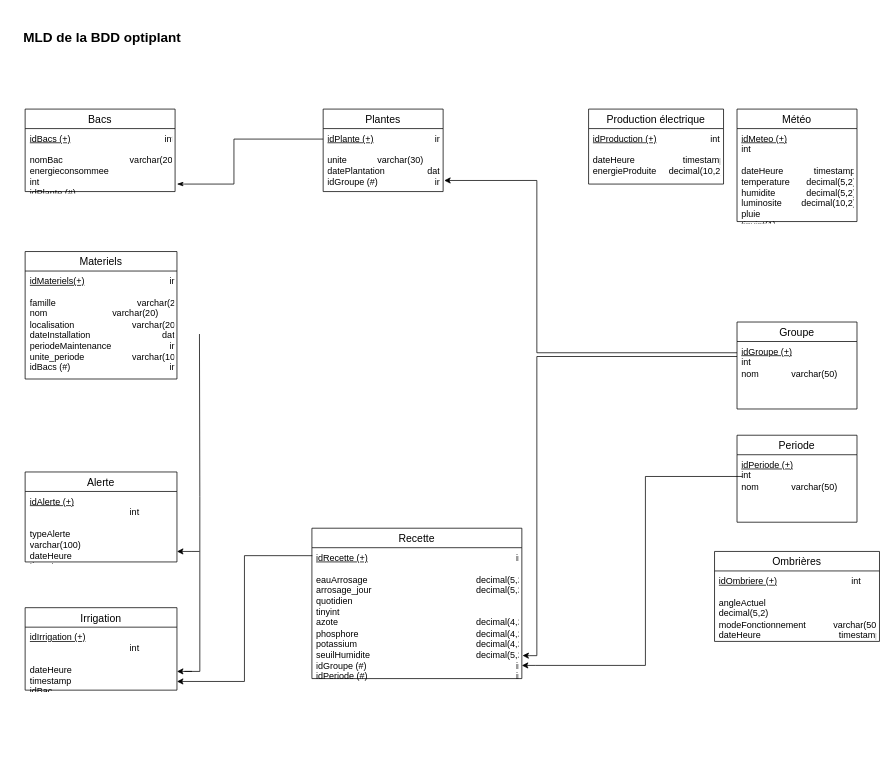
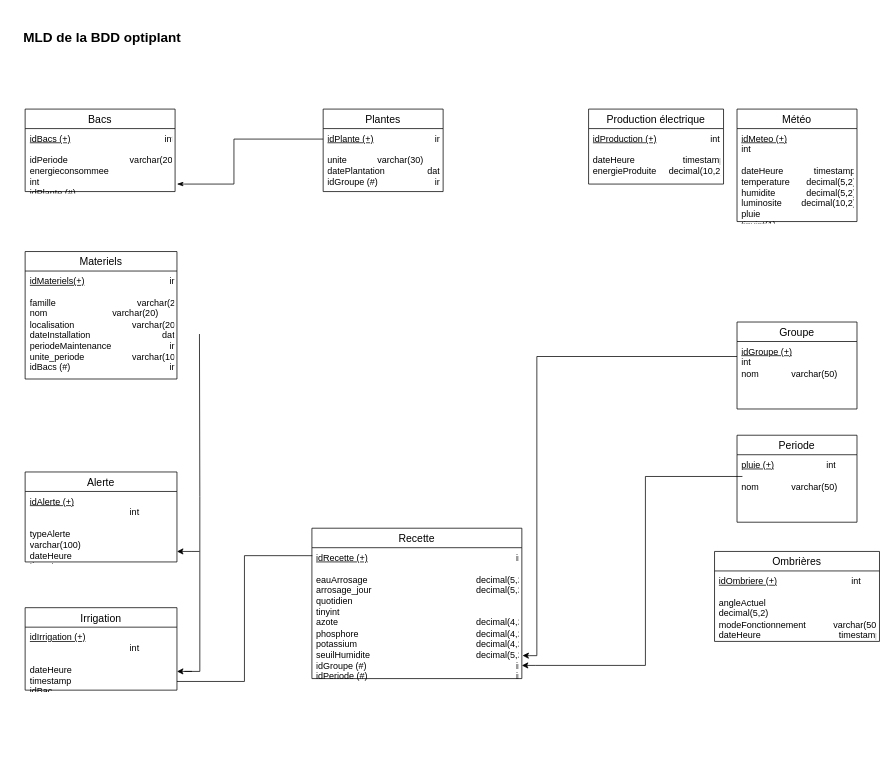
(99, 155) -> (101, 161)
(634, 353) -> none
(788, 466) -> (778, 466)
(183, 682) -> (181, 682)
